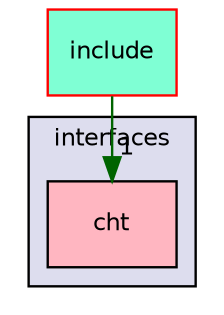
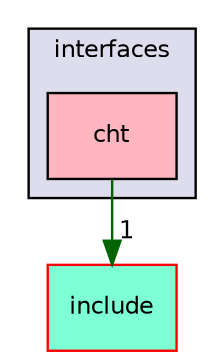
(112, 131) -> (112, 213)
